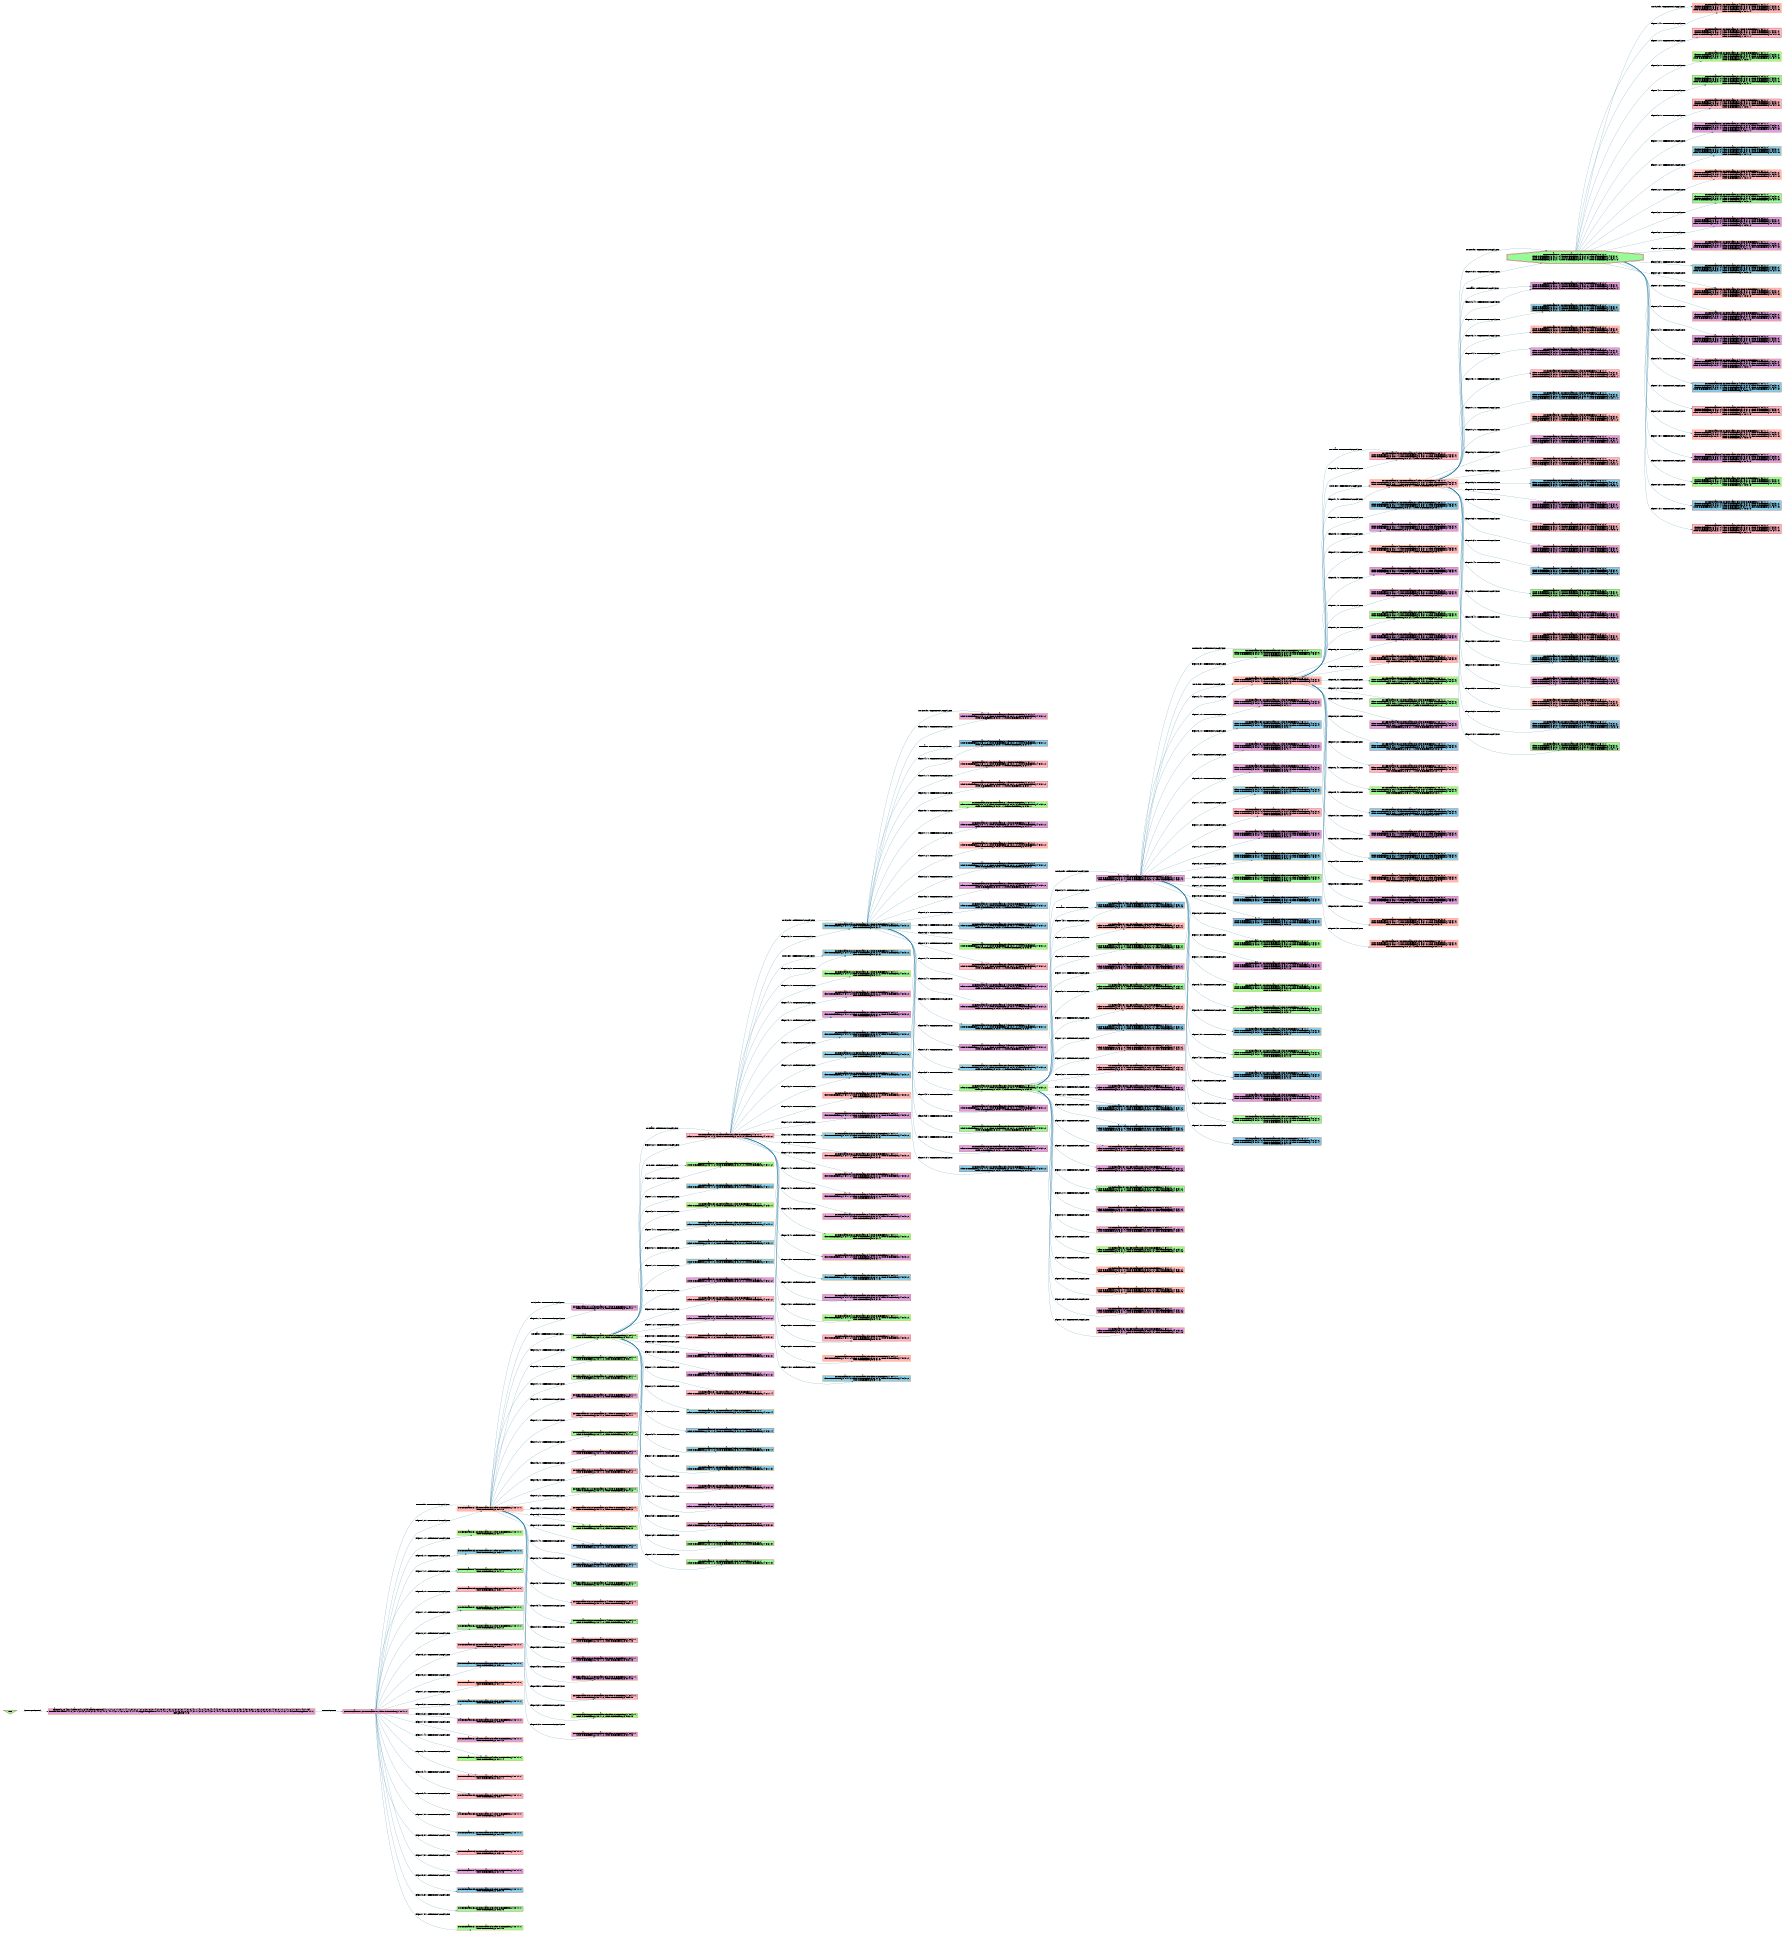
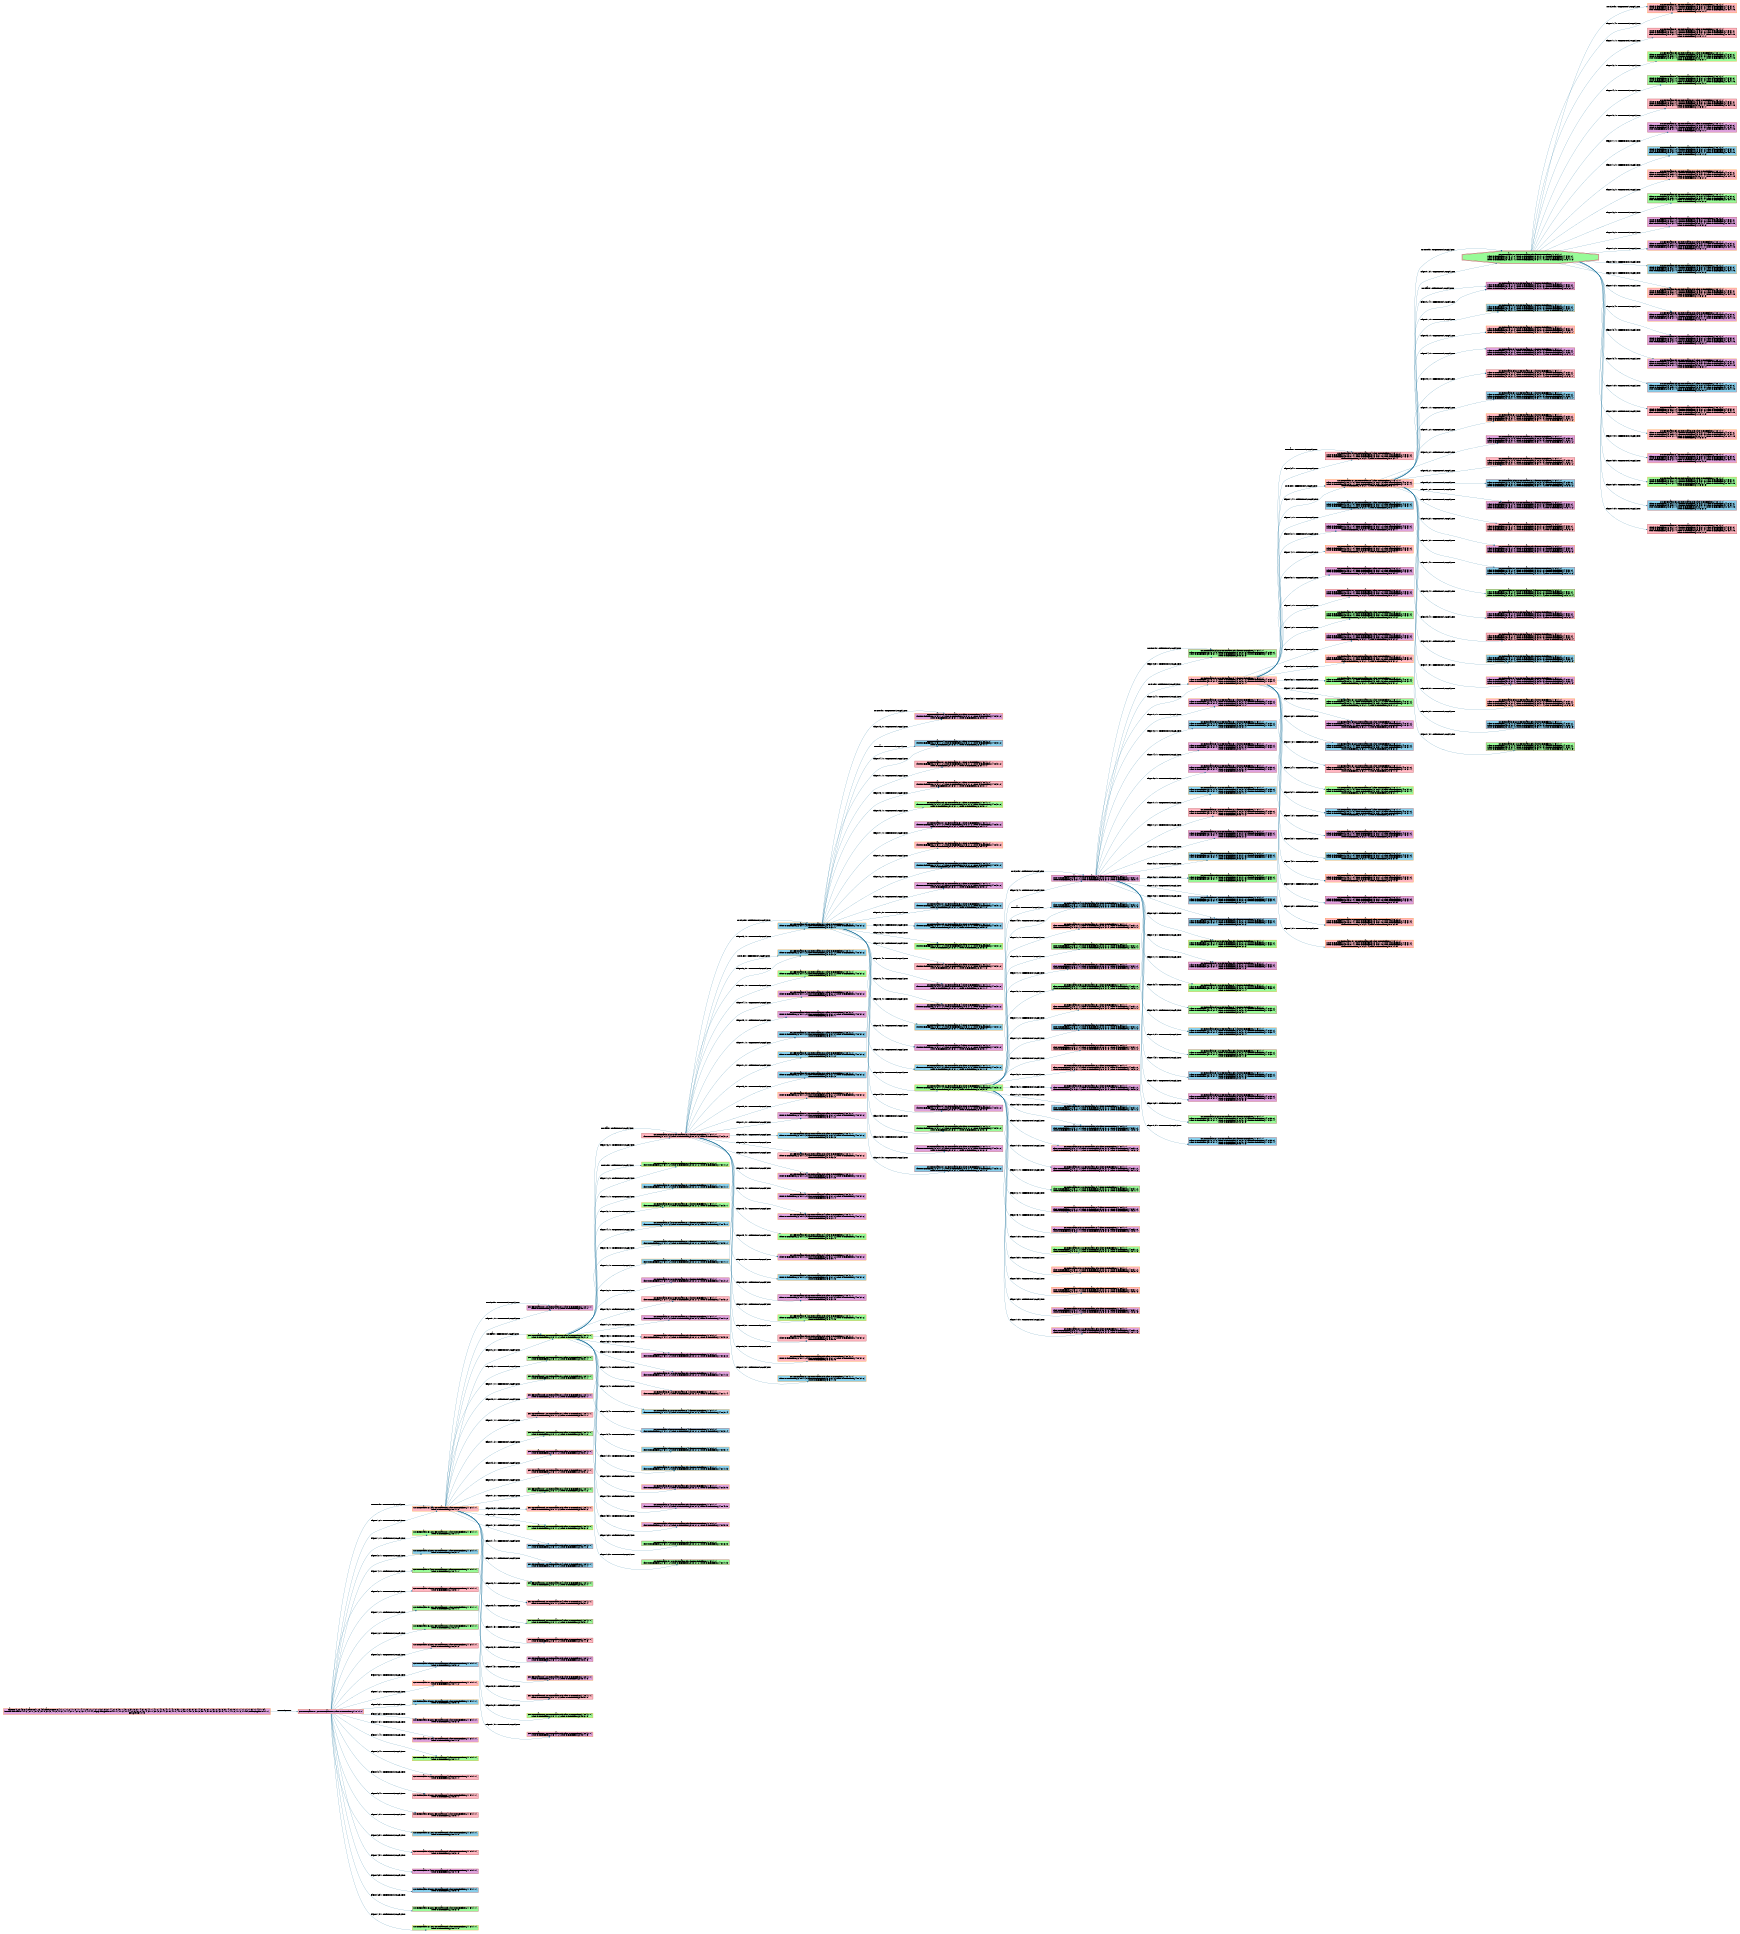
(10, 1711) -> none
